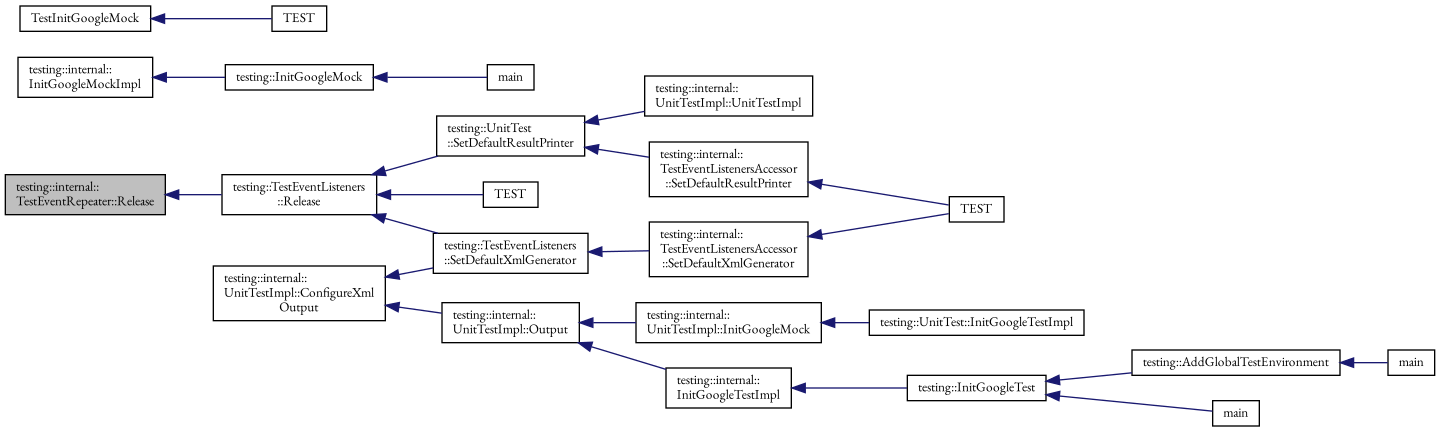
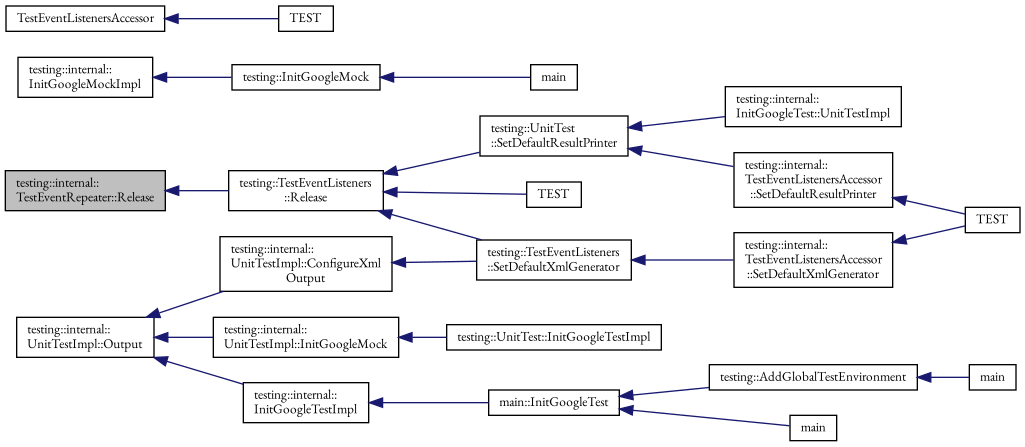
(85, 19) -> (85, 19)
(729, 96) -> (813, 107)
(420, 310) -> (191, 302)
(977, 388) -> (554, 403)
